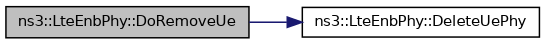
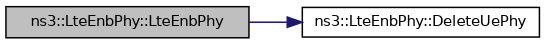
(127, 22) -> (127, 22)
